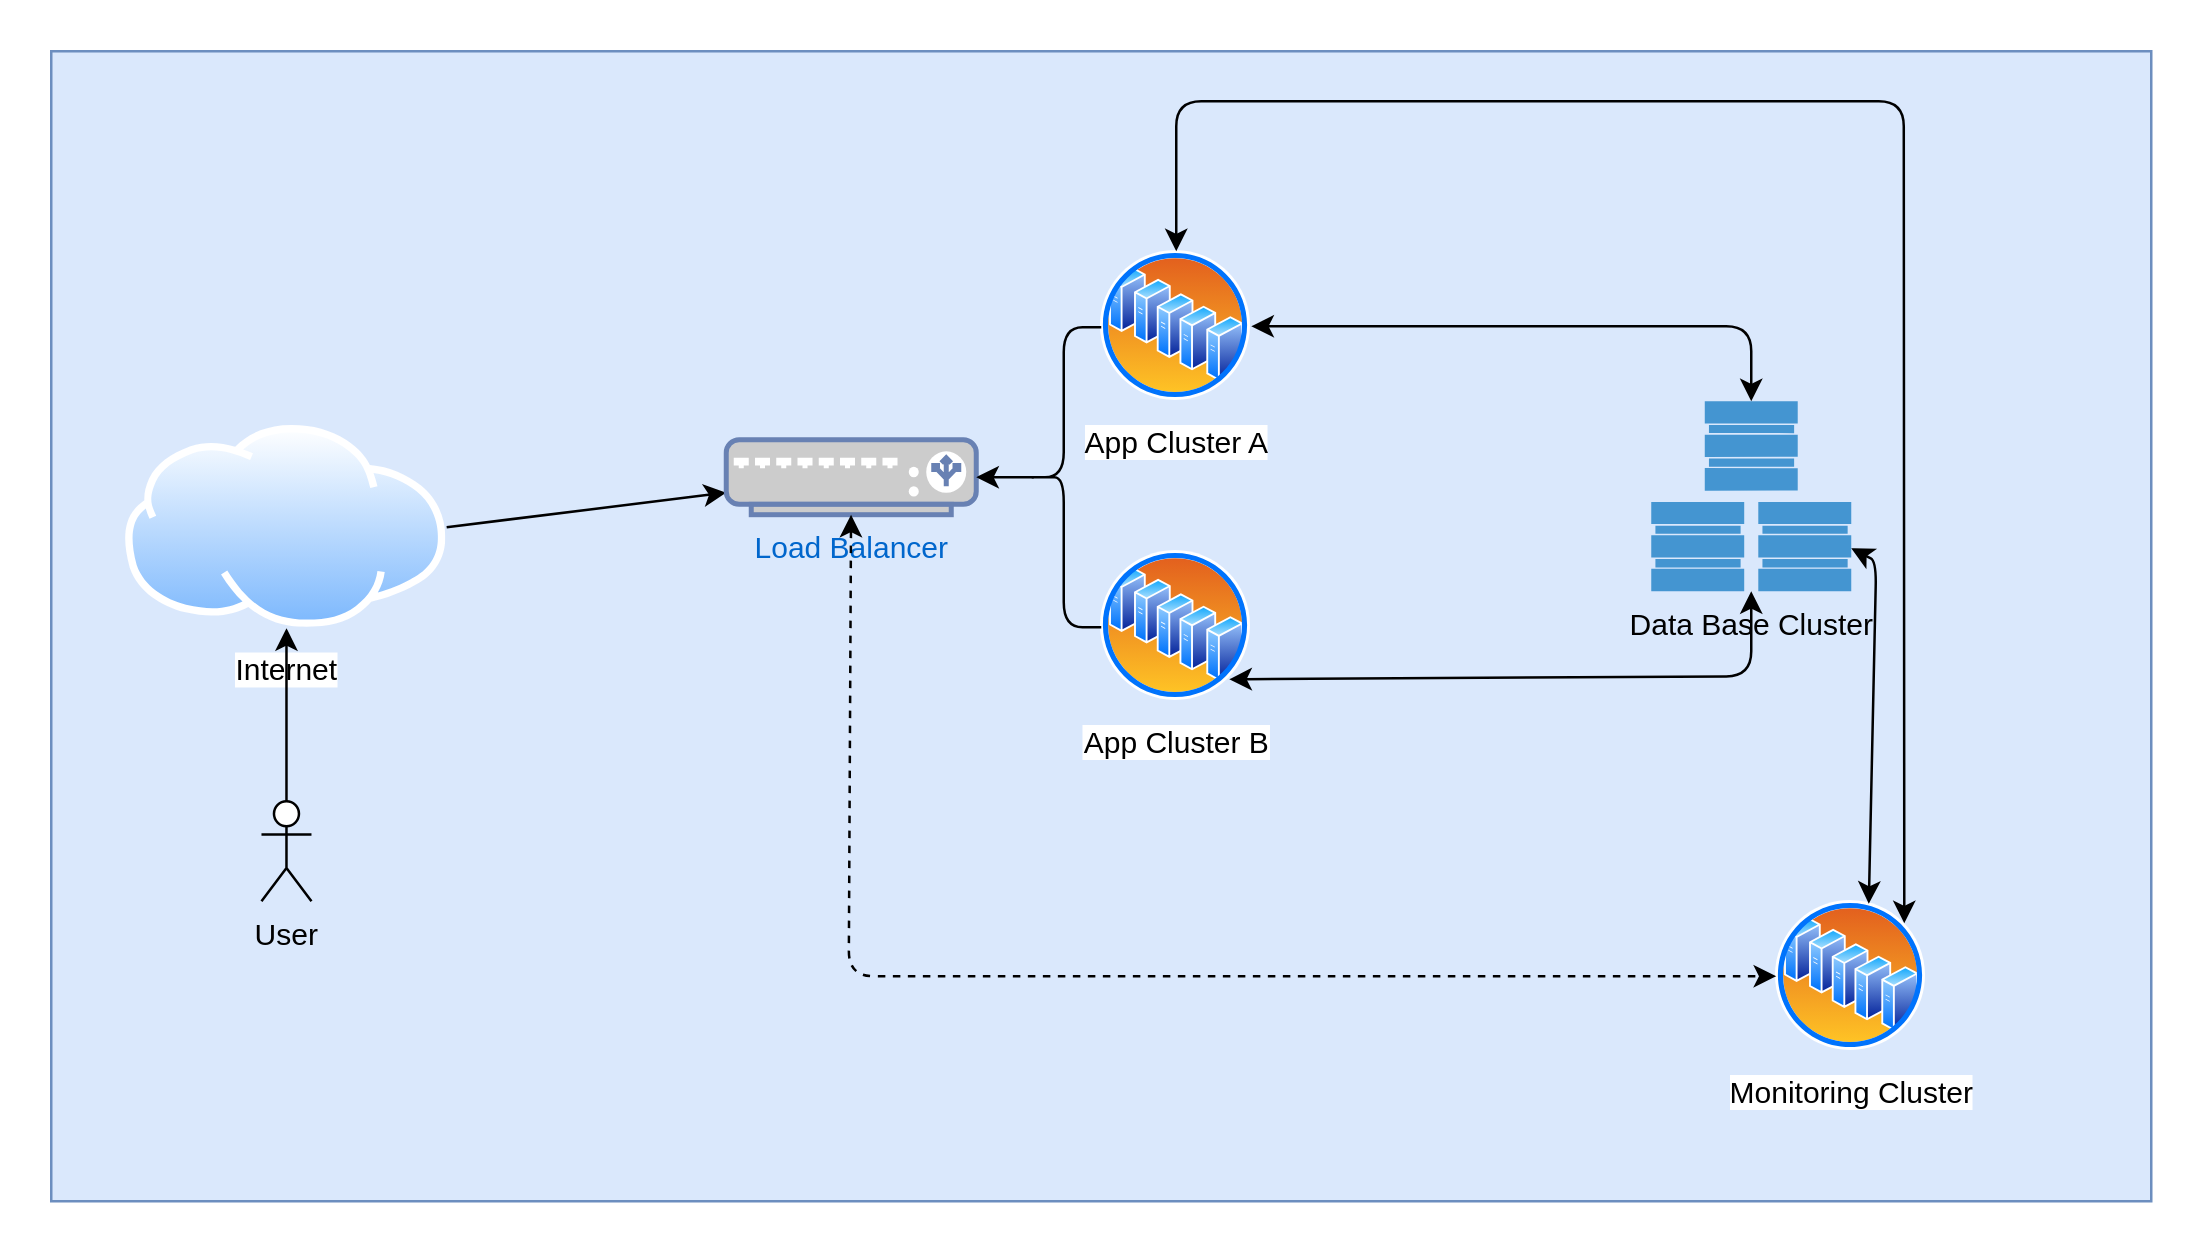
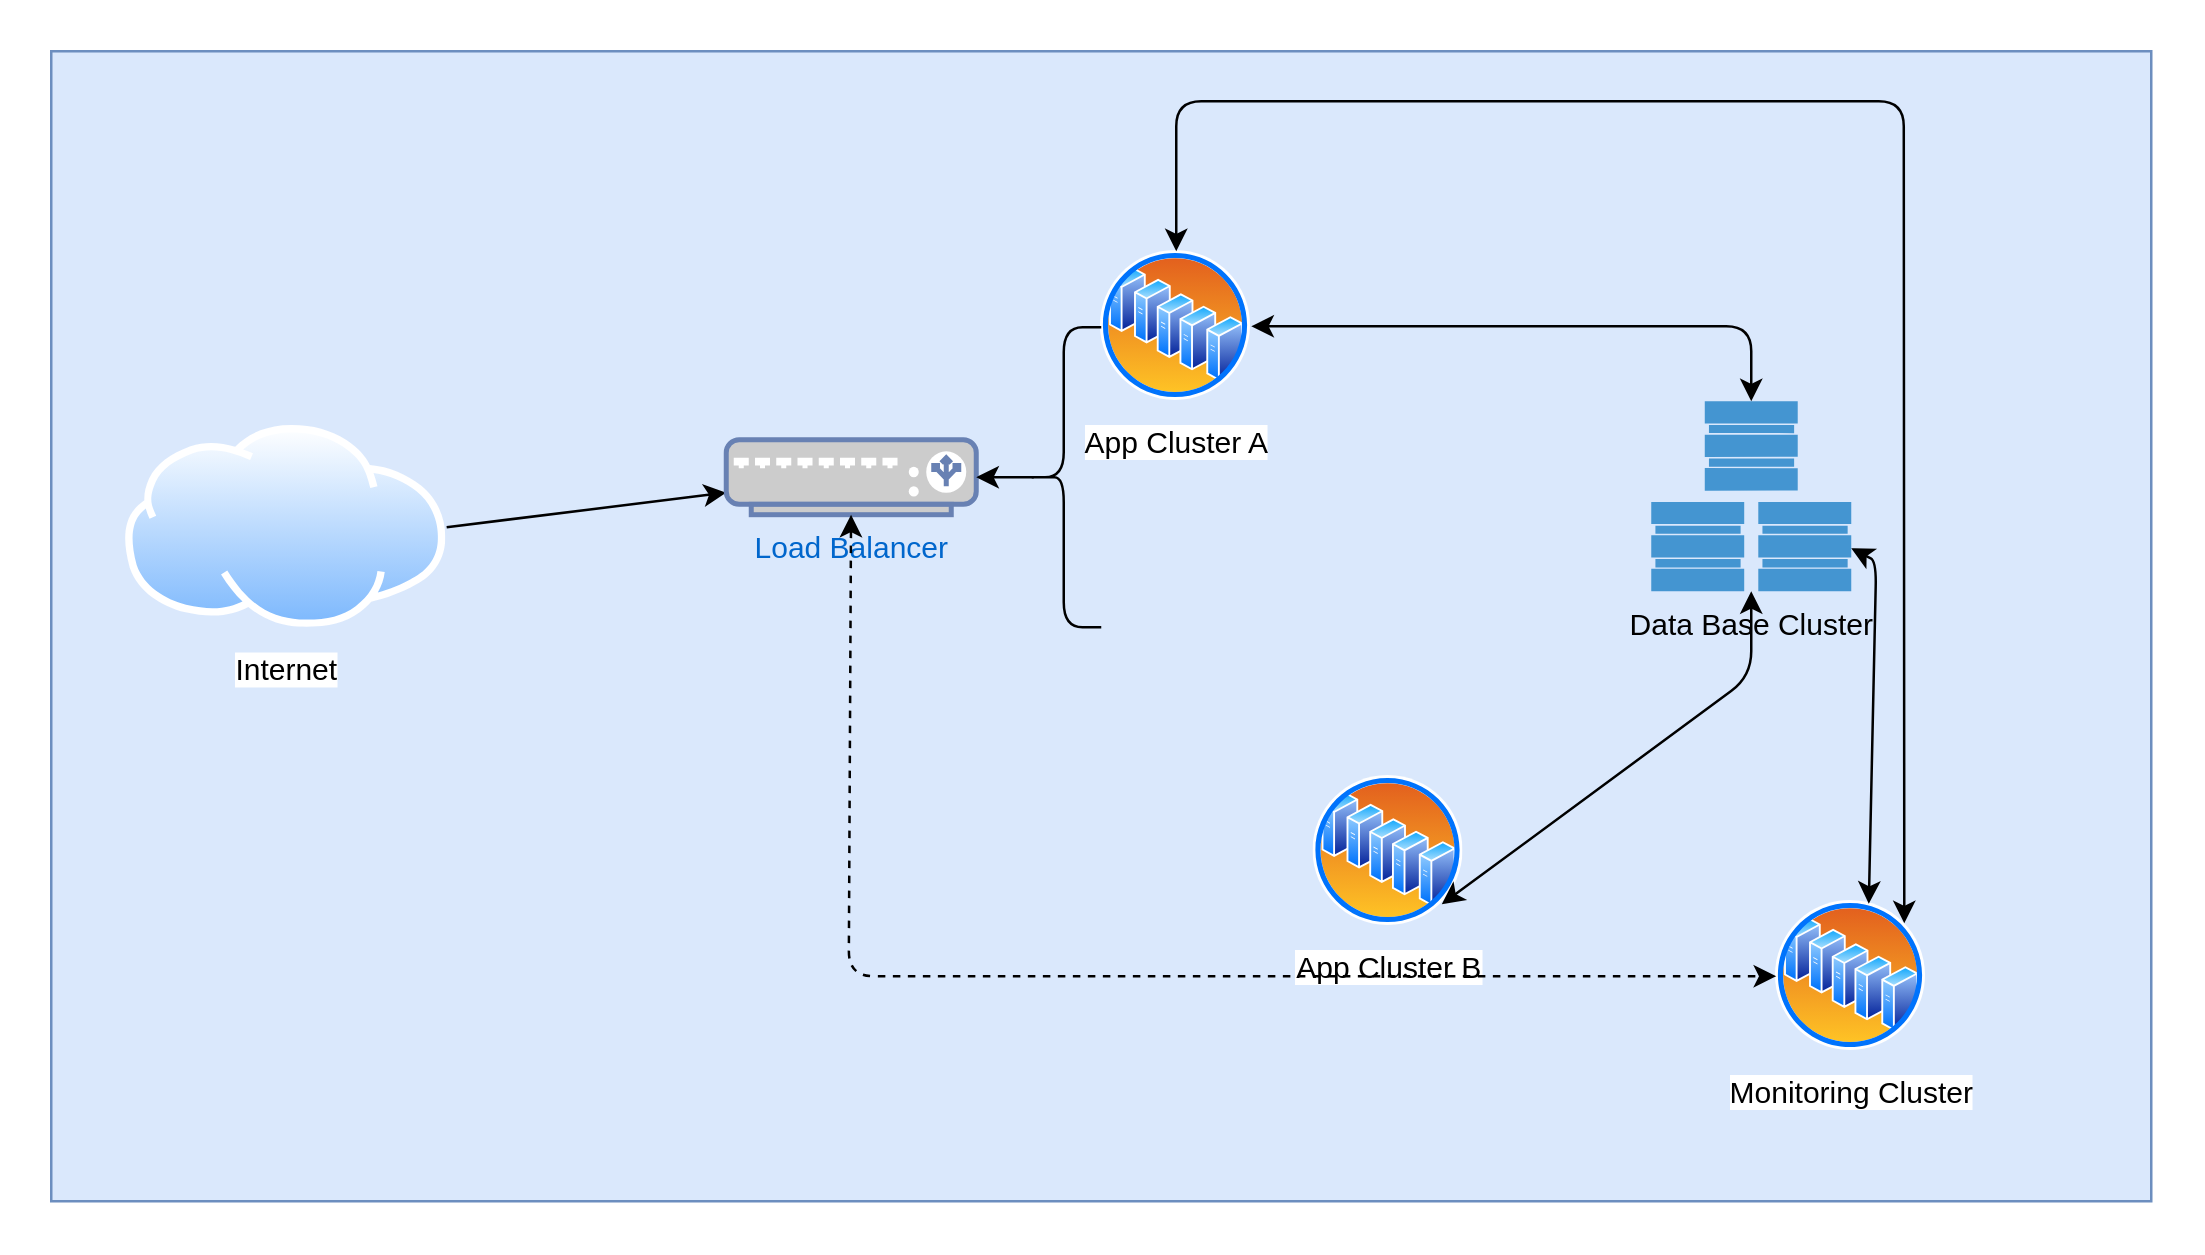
(1176, 626) -> (1389, 851)
(286, 723) -> none
(286, 851) -> none
